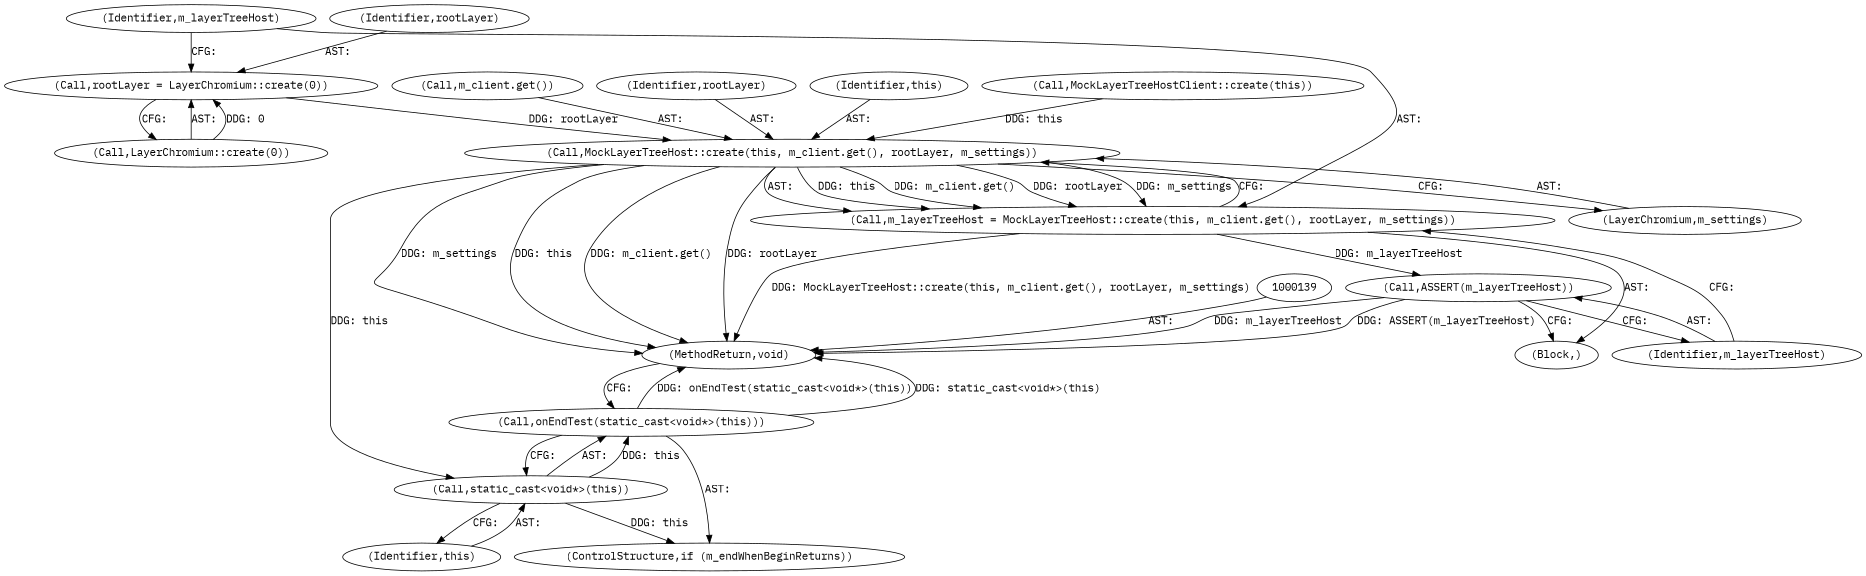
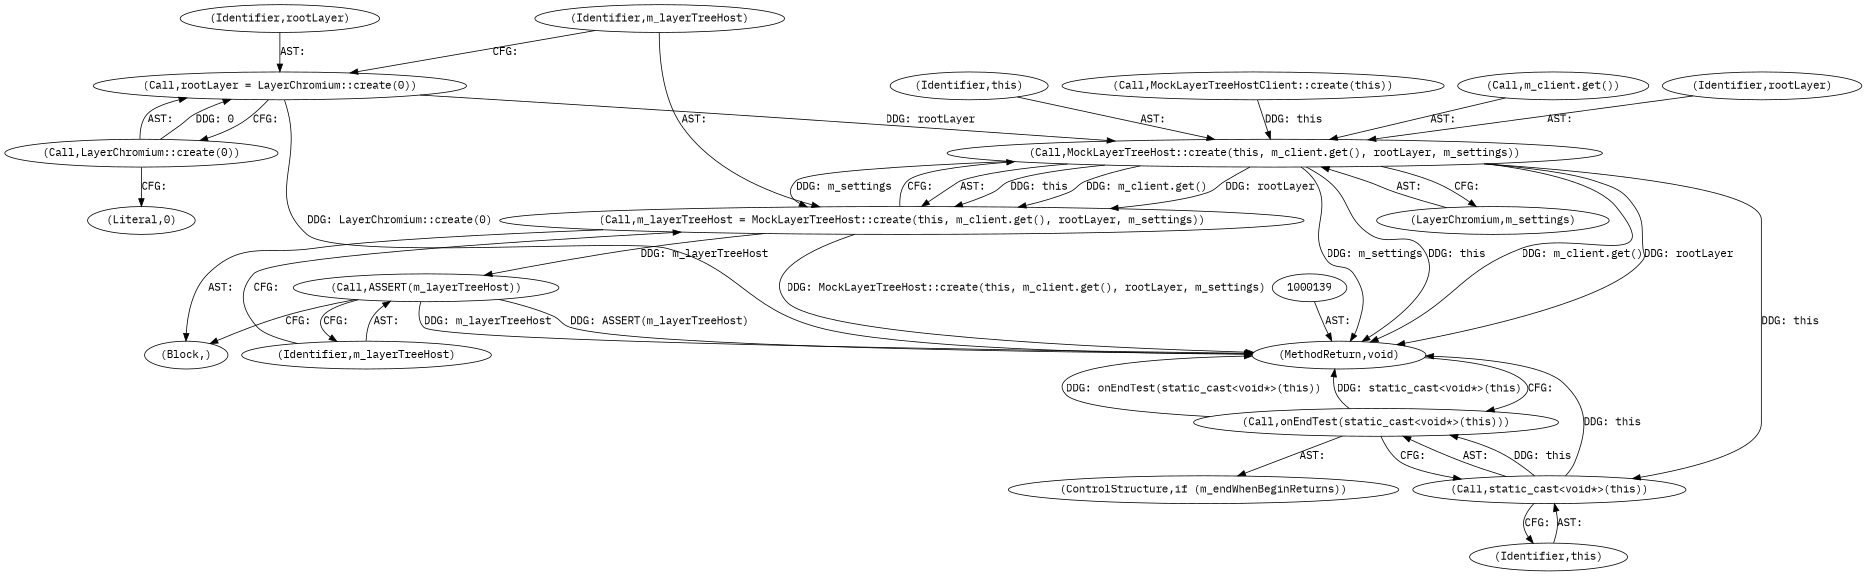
none -> (141, 220)
none -> (711, 266)
(616, 522) -> (1550, 375)
